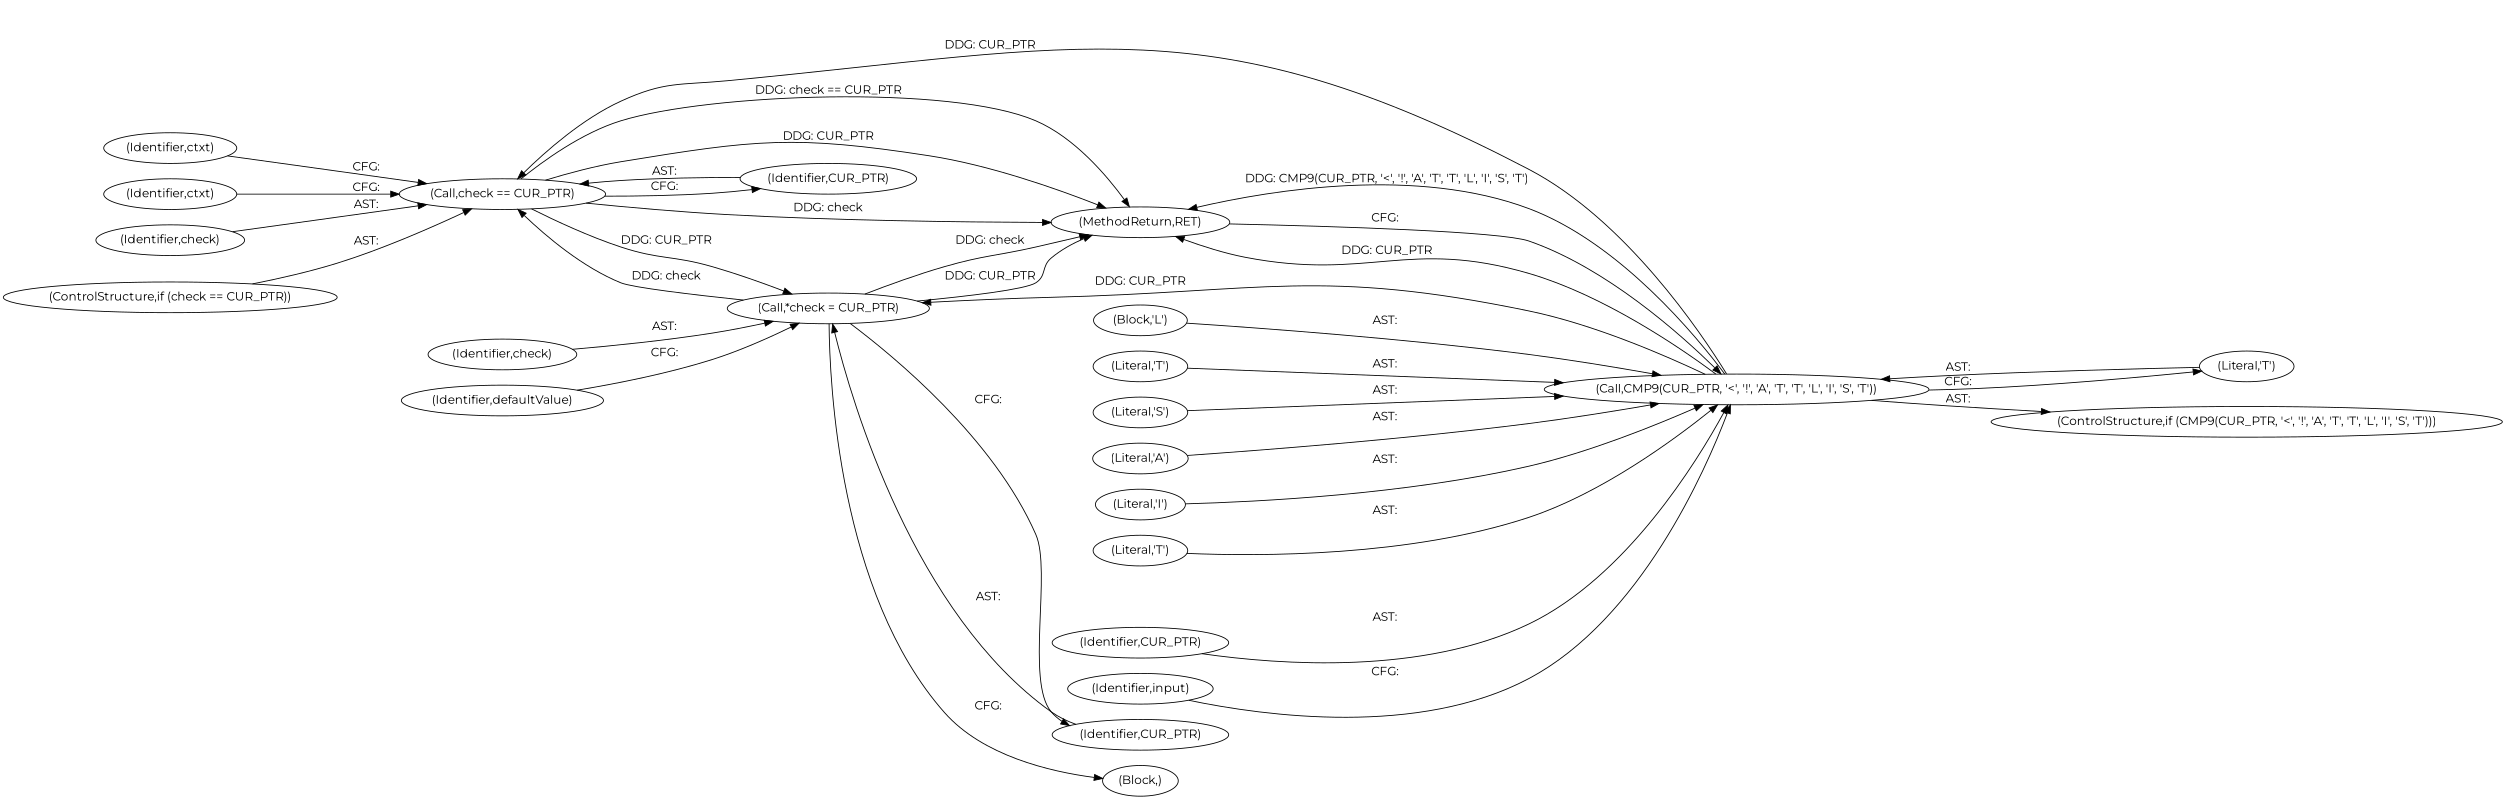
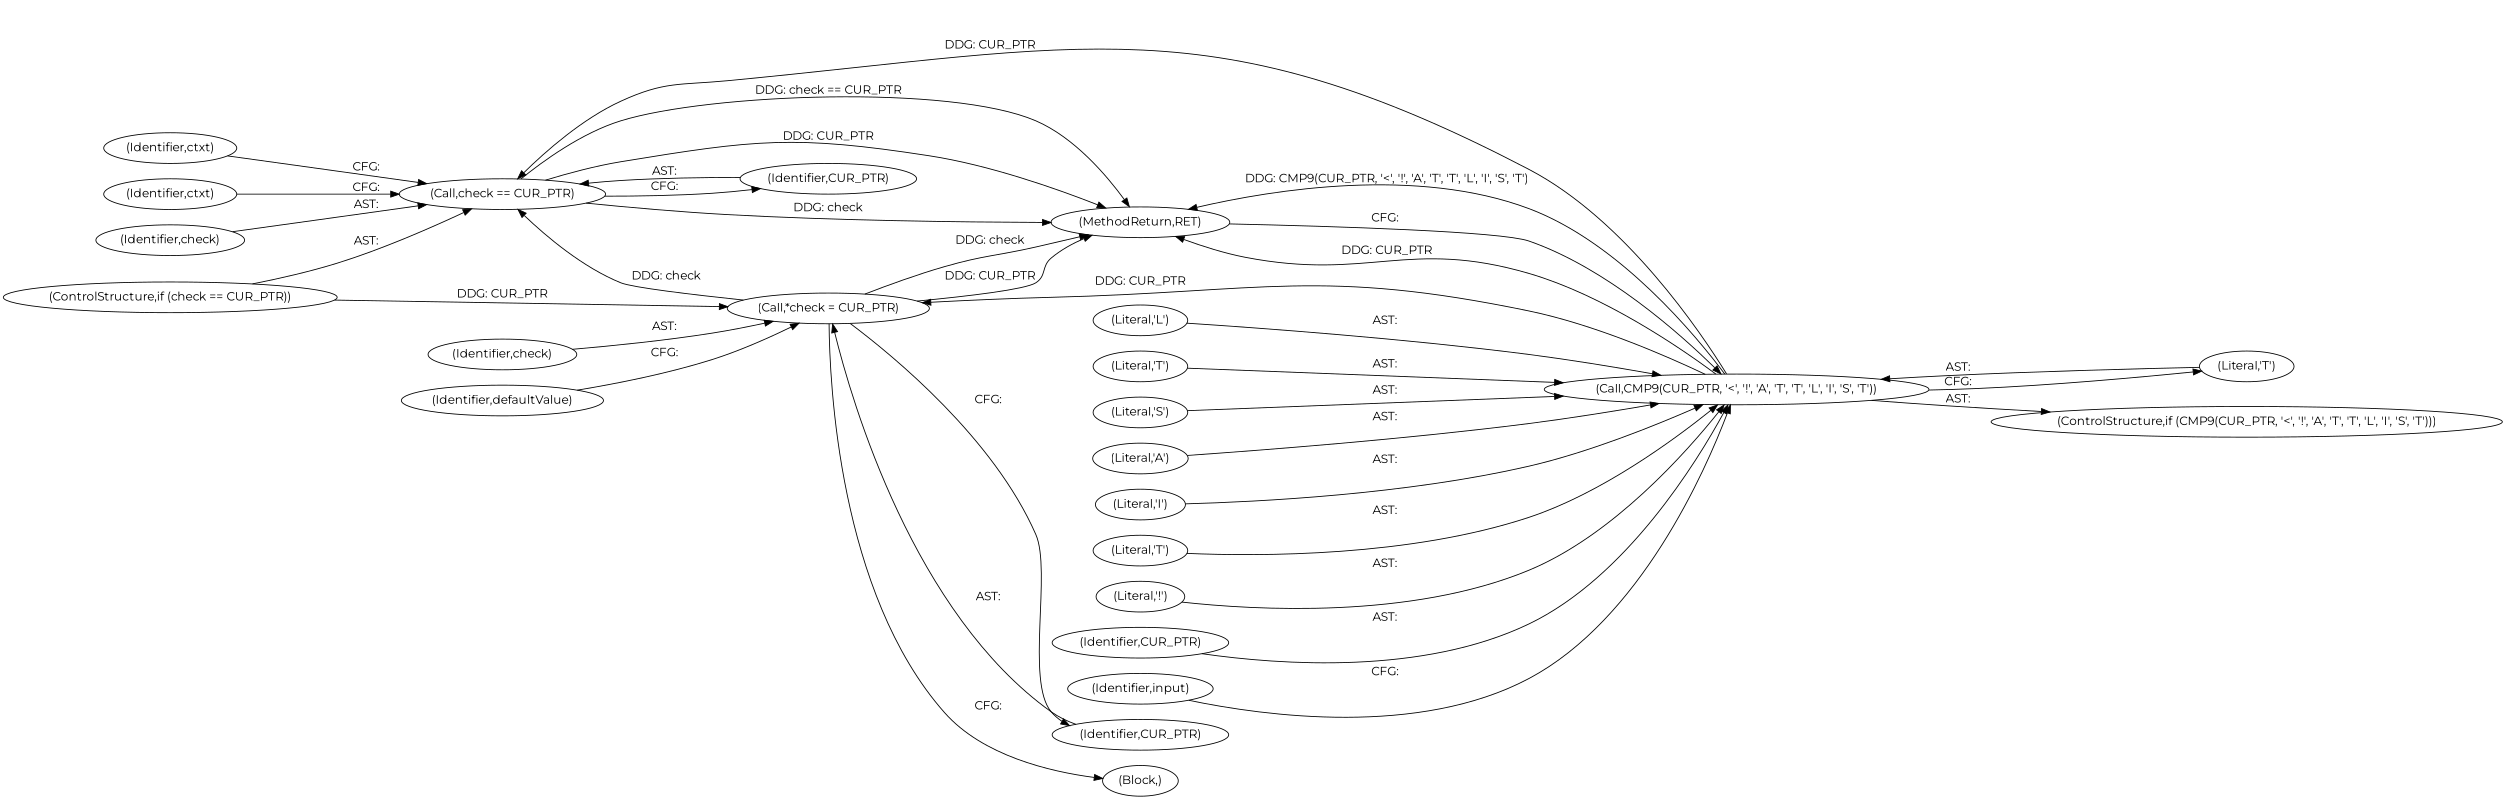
(656, 256) -> (527, 303)
(1140, 320) -> (1140, 320)
none -> (1140, 597)
